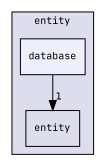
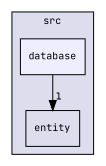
(53, 21) -> (53, 21)
